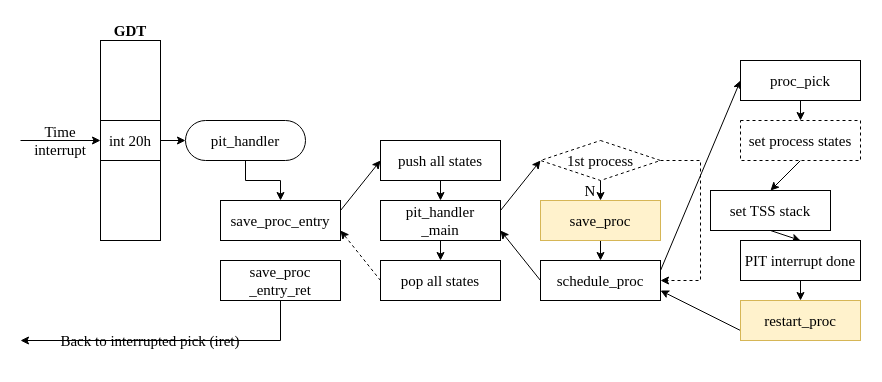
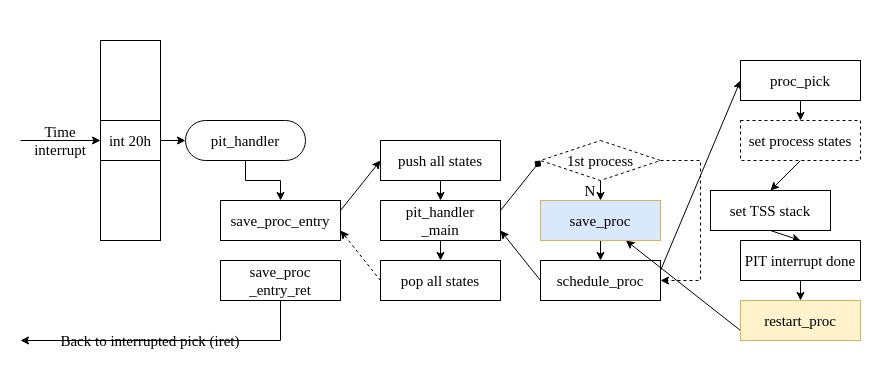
(131, 31) -> none
(535, 167) -> (535, 167)
(601, 221) -> (601, 221)
(704, 312) -> (686, 288)
